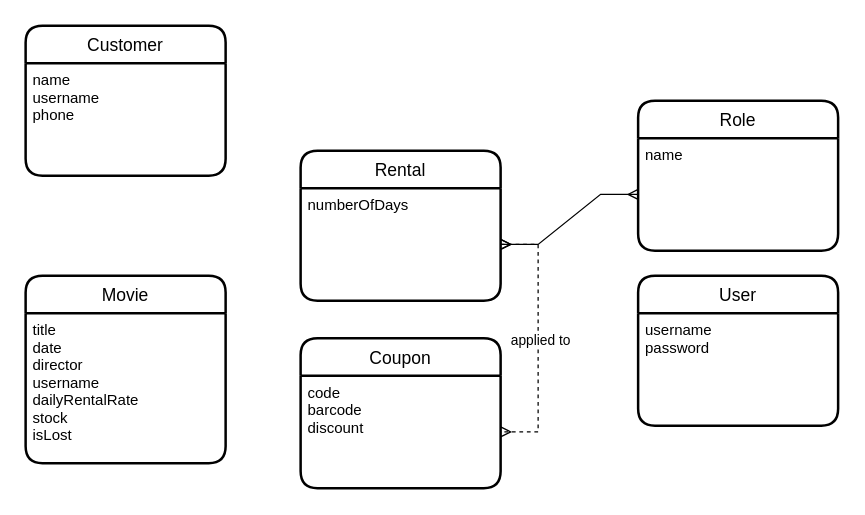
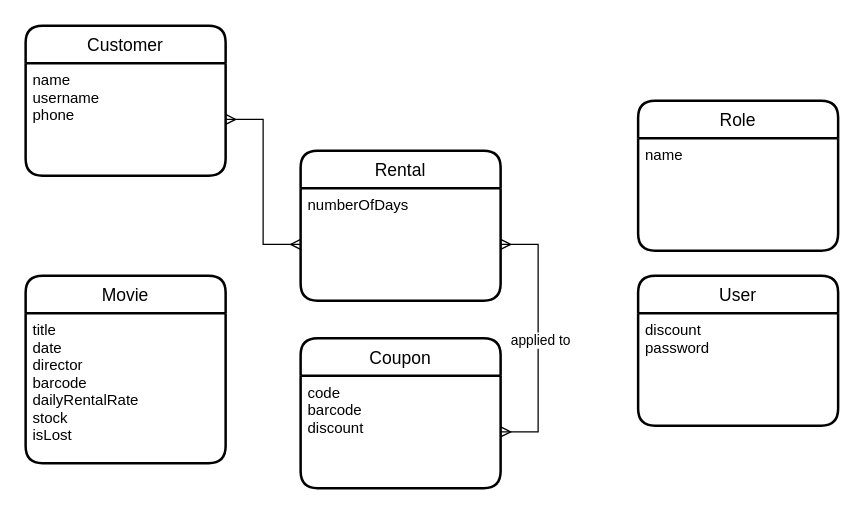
(583, 208) -> (263, 181)
(50, 330) -> (50, 330)
(679, 330) -> (677, 330)
(538, 409) -> (538, 409)
